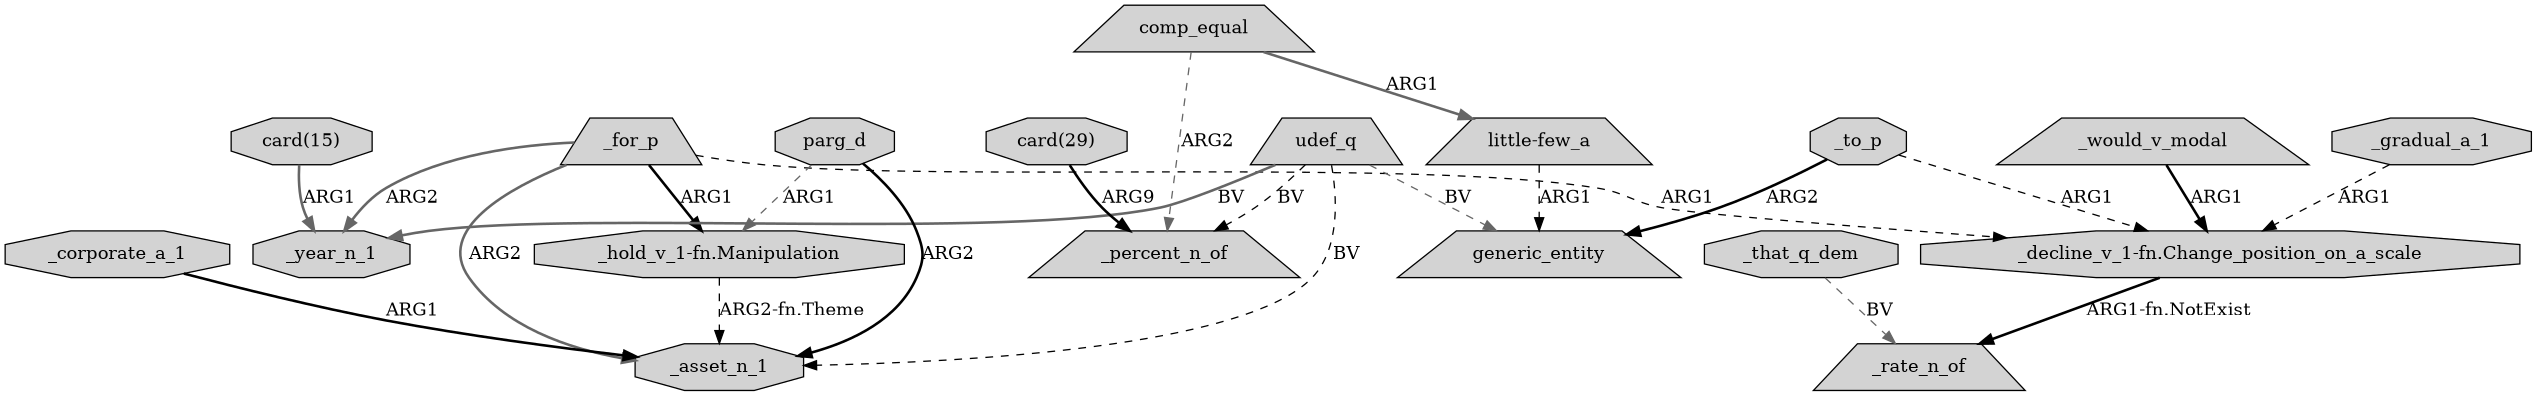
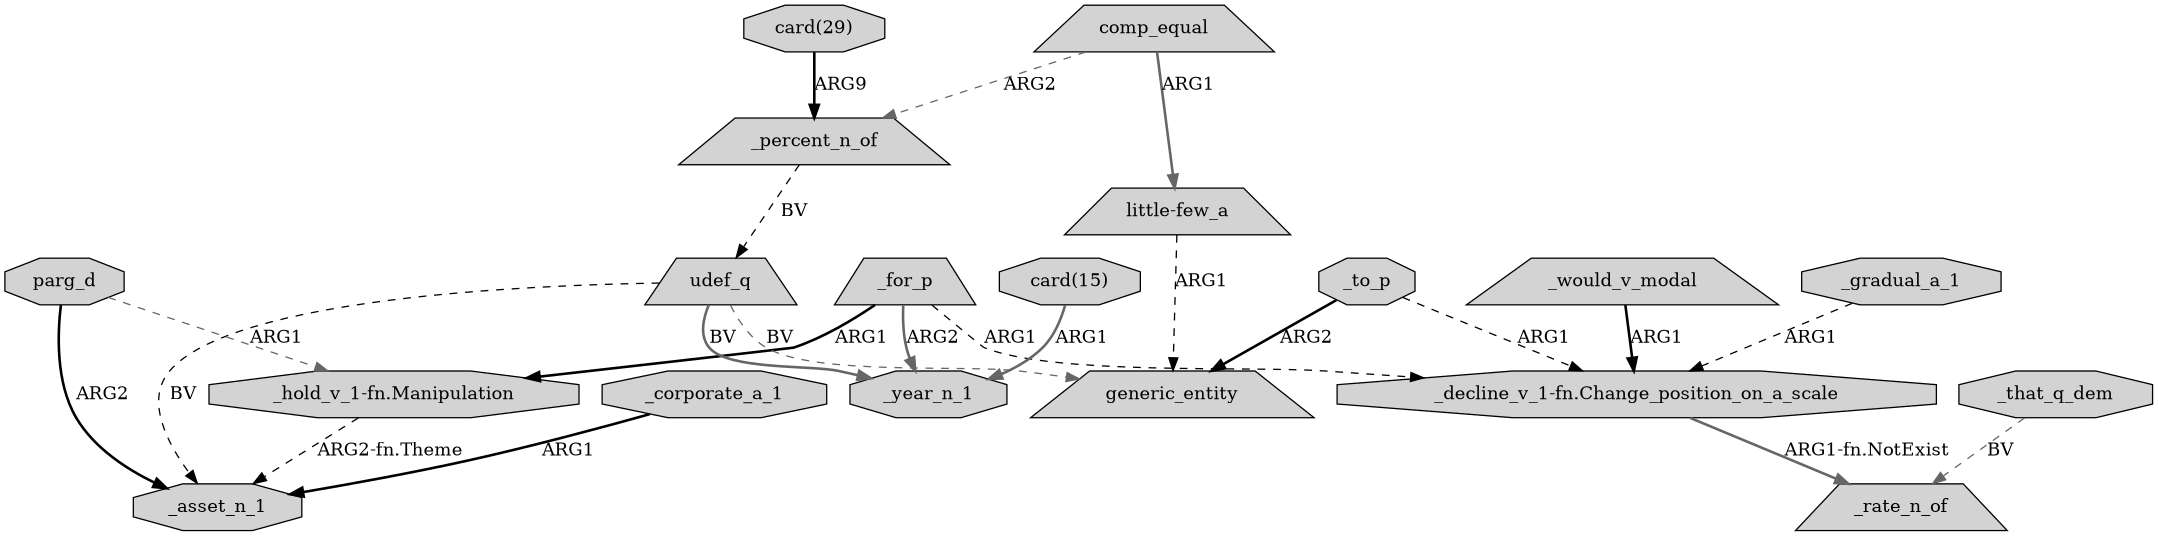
(1268, 198) -> (771, 206)
(471, 280) -> none
(2076, 308) -> (1763, 448)
